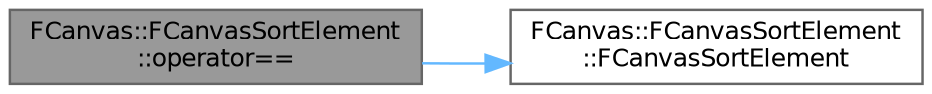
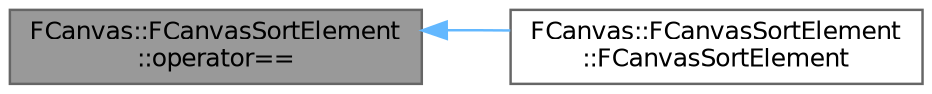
(454, 63) -> (479, 30)
